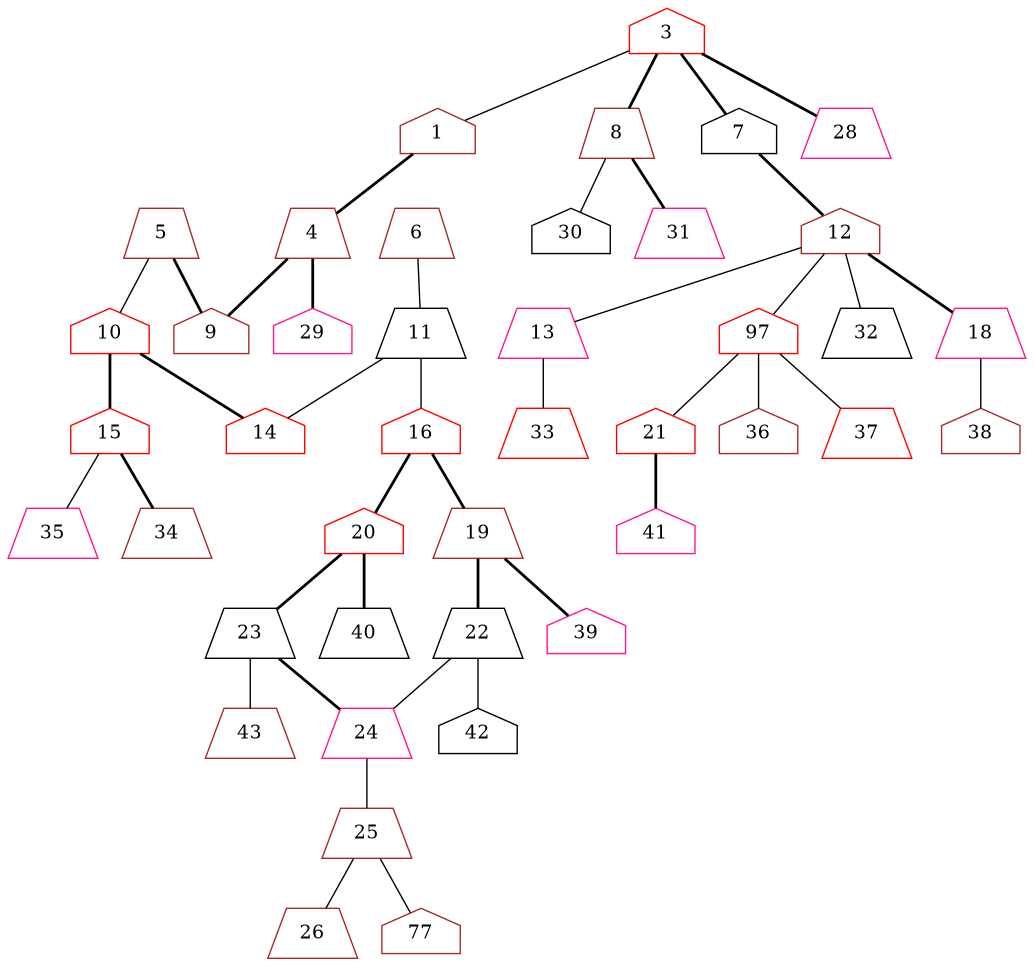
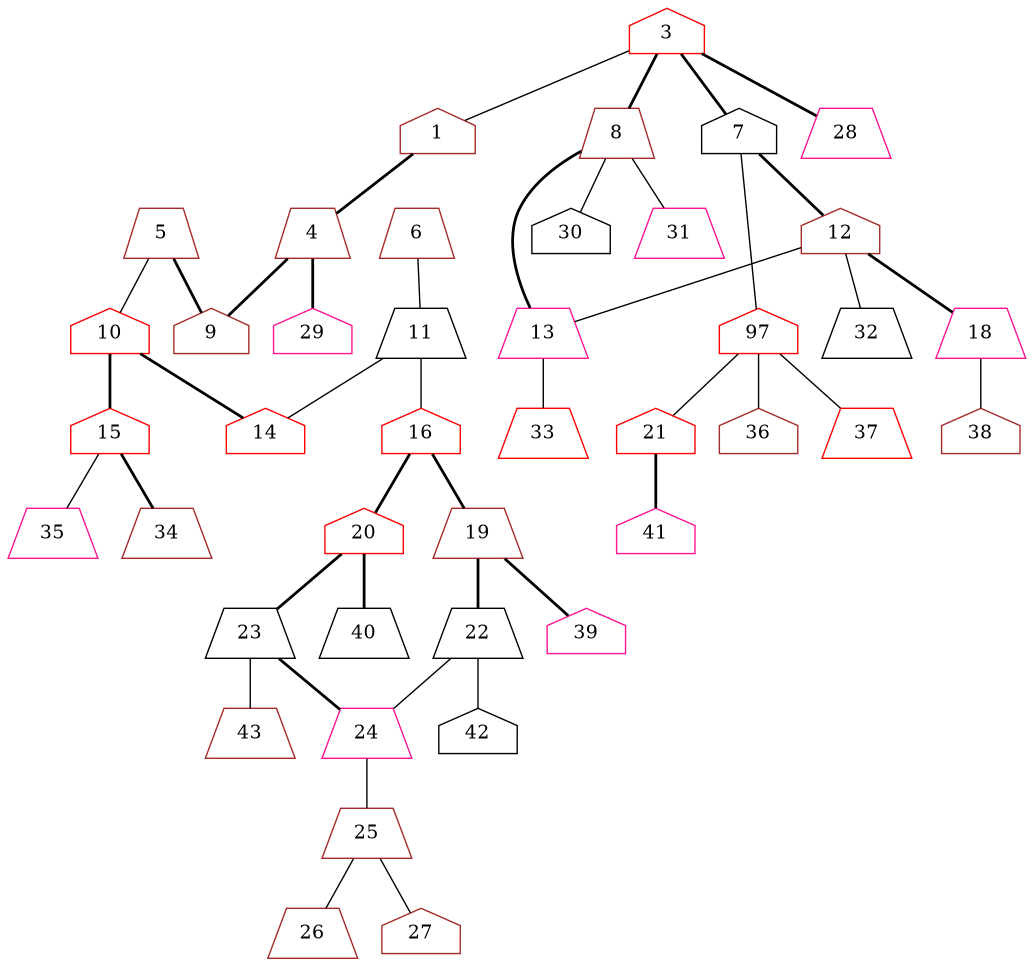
(648, 183) -> (648, 183)
none -> (517, 217)
(799, 284) -> (749, 231)
(421, 933) -> (421, 933)
